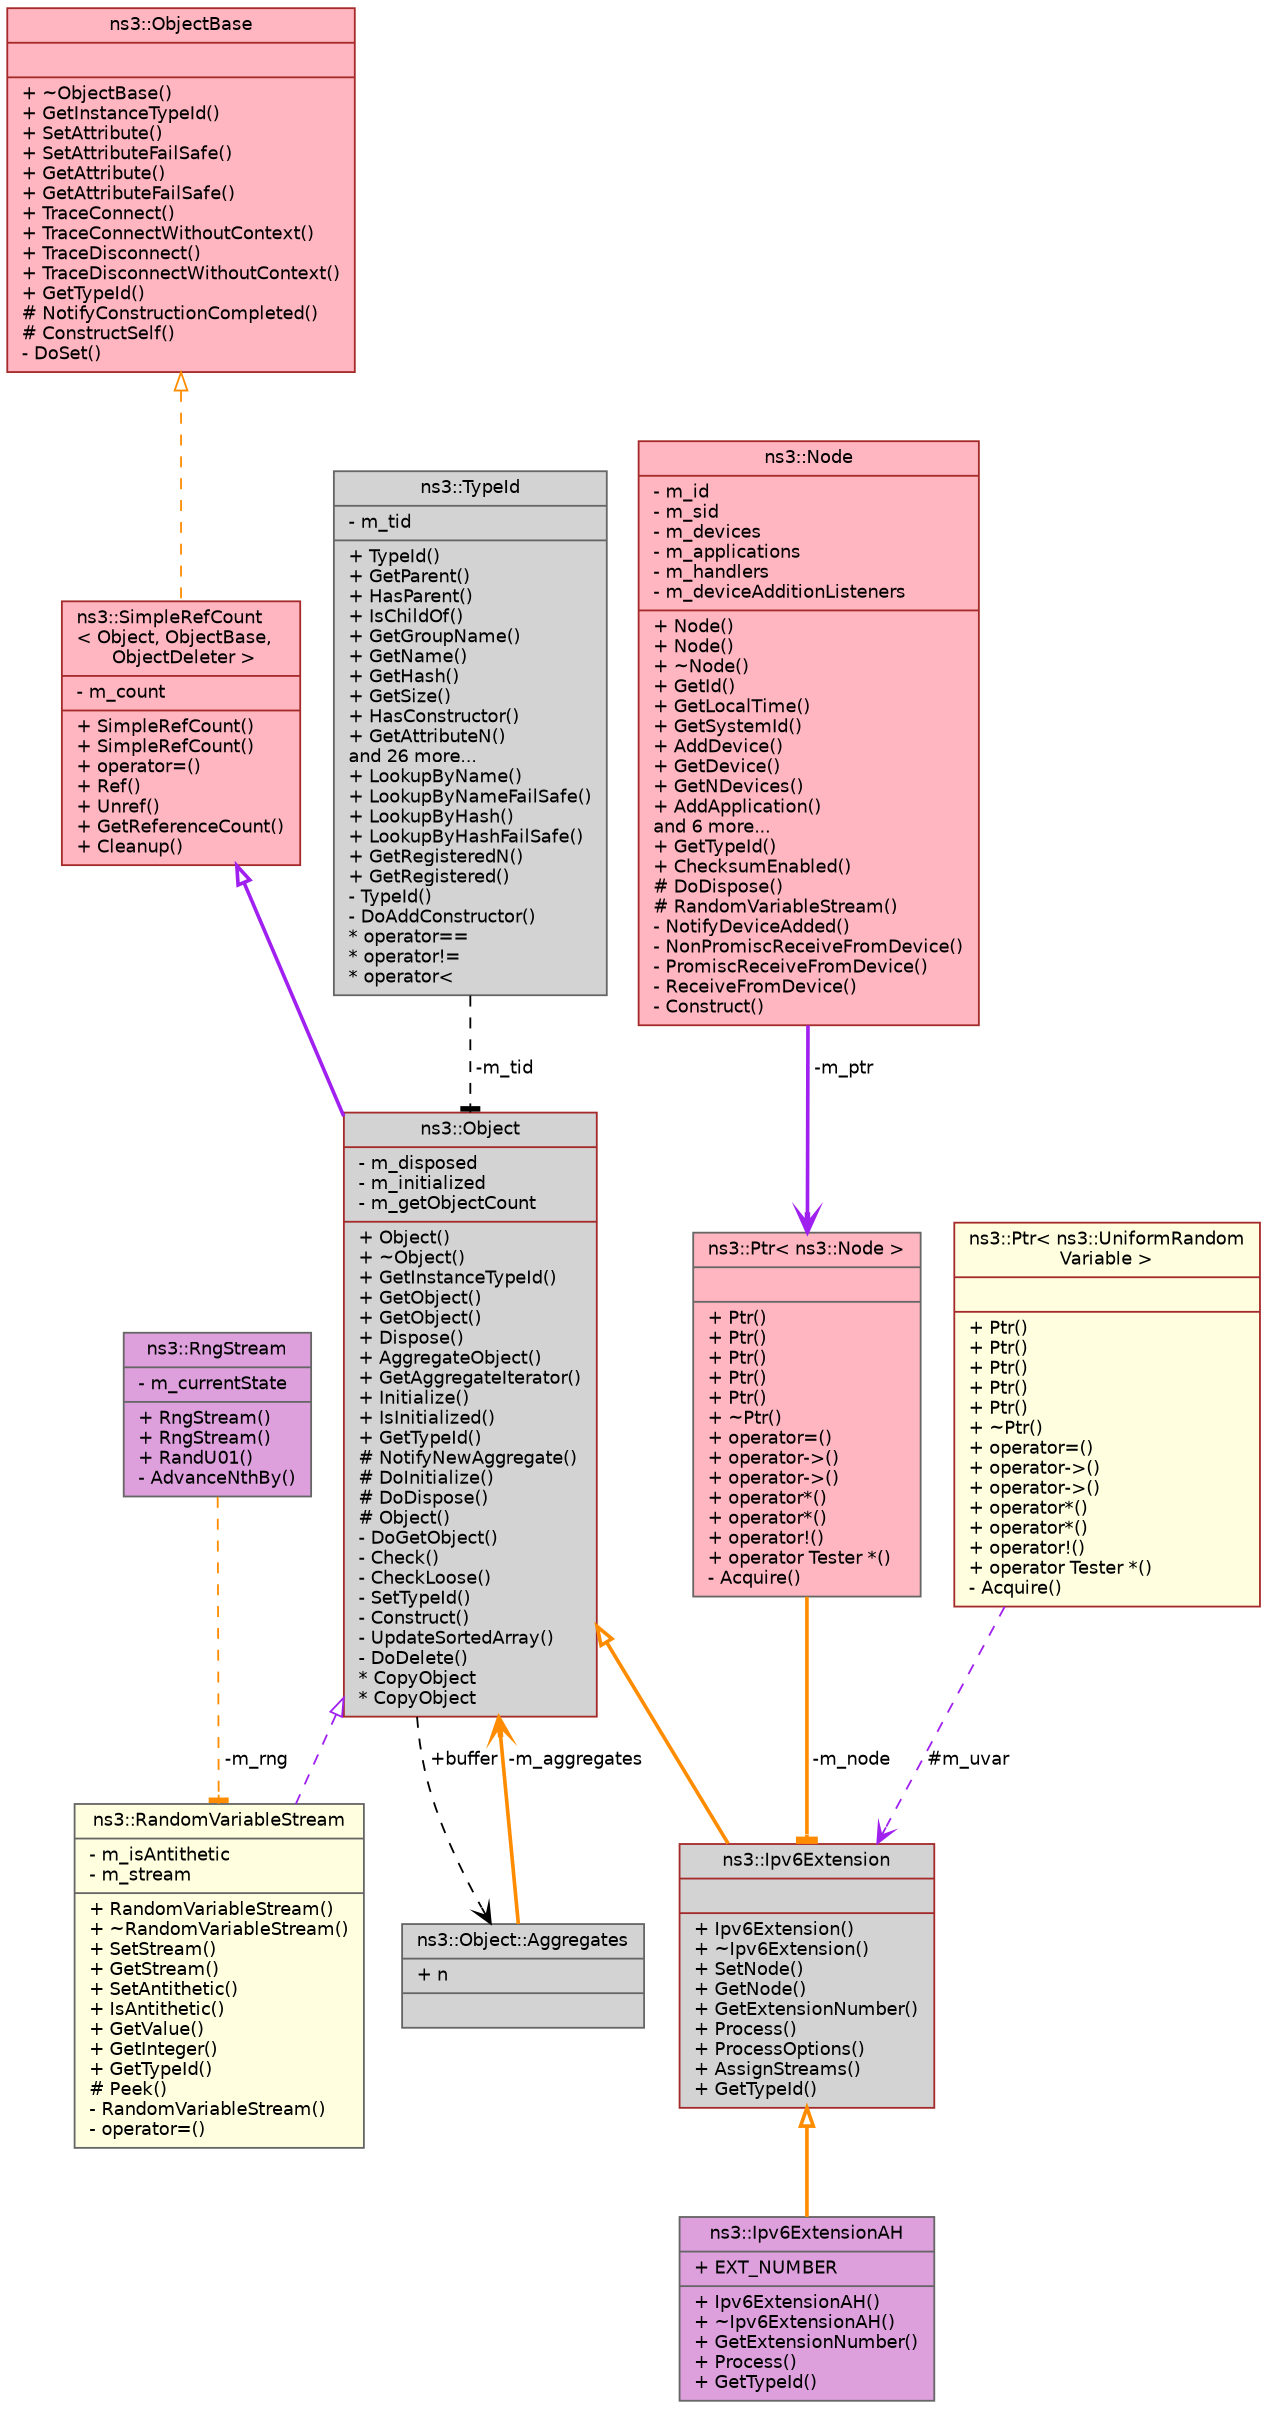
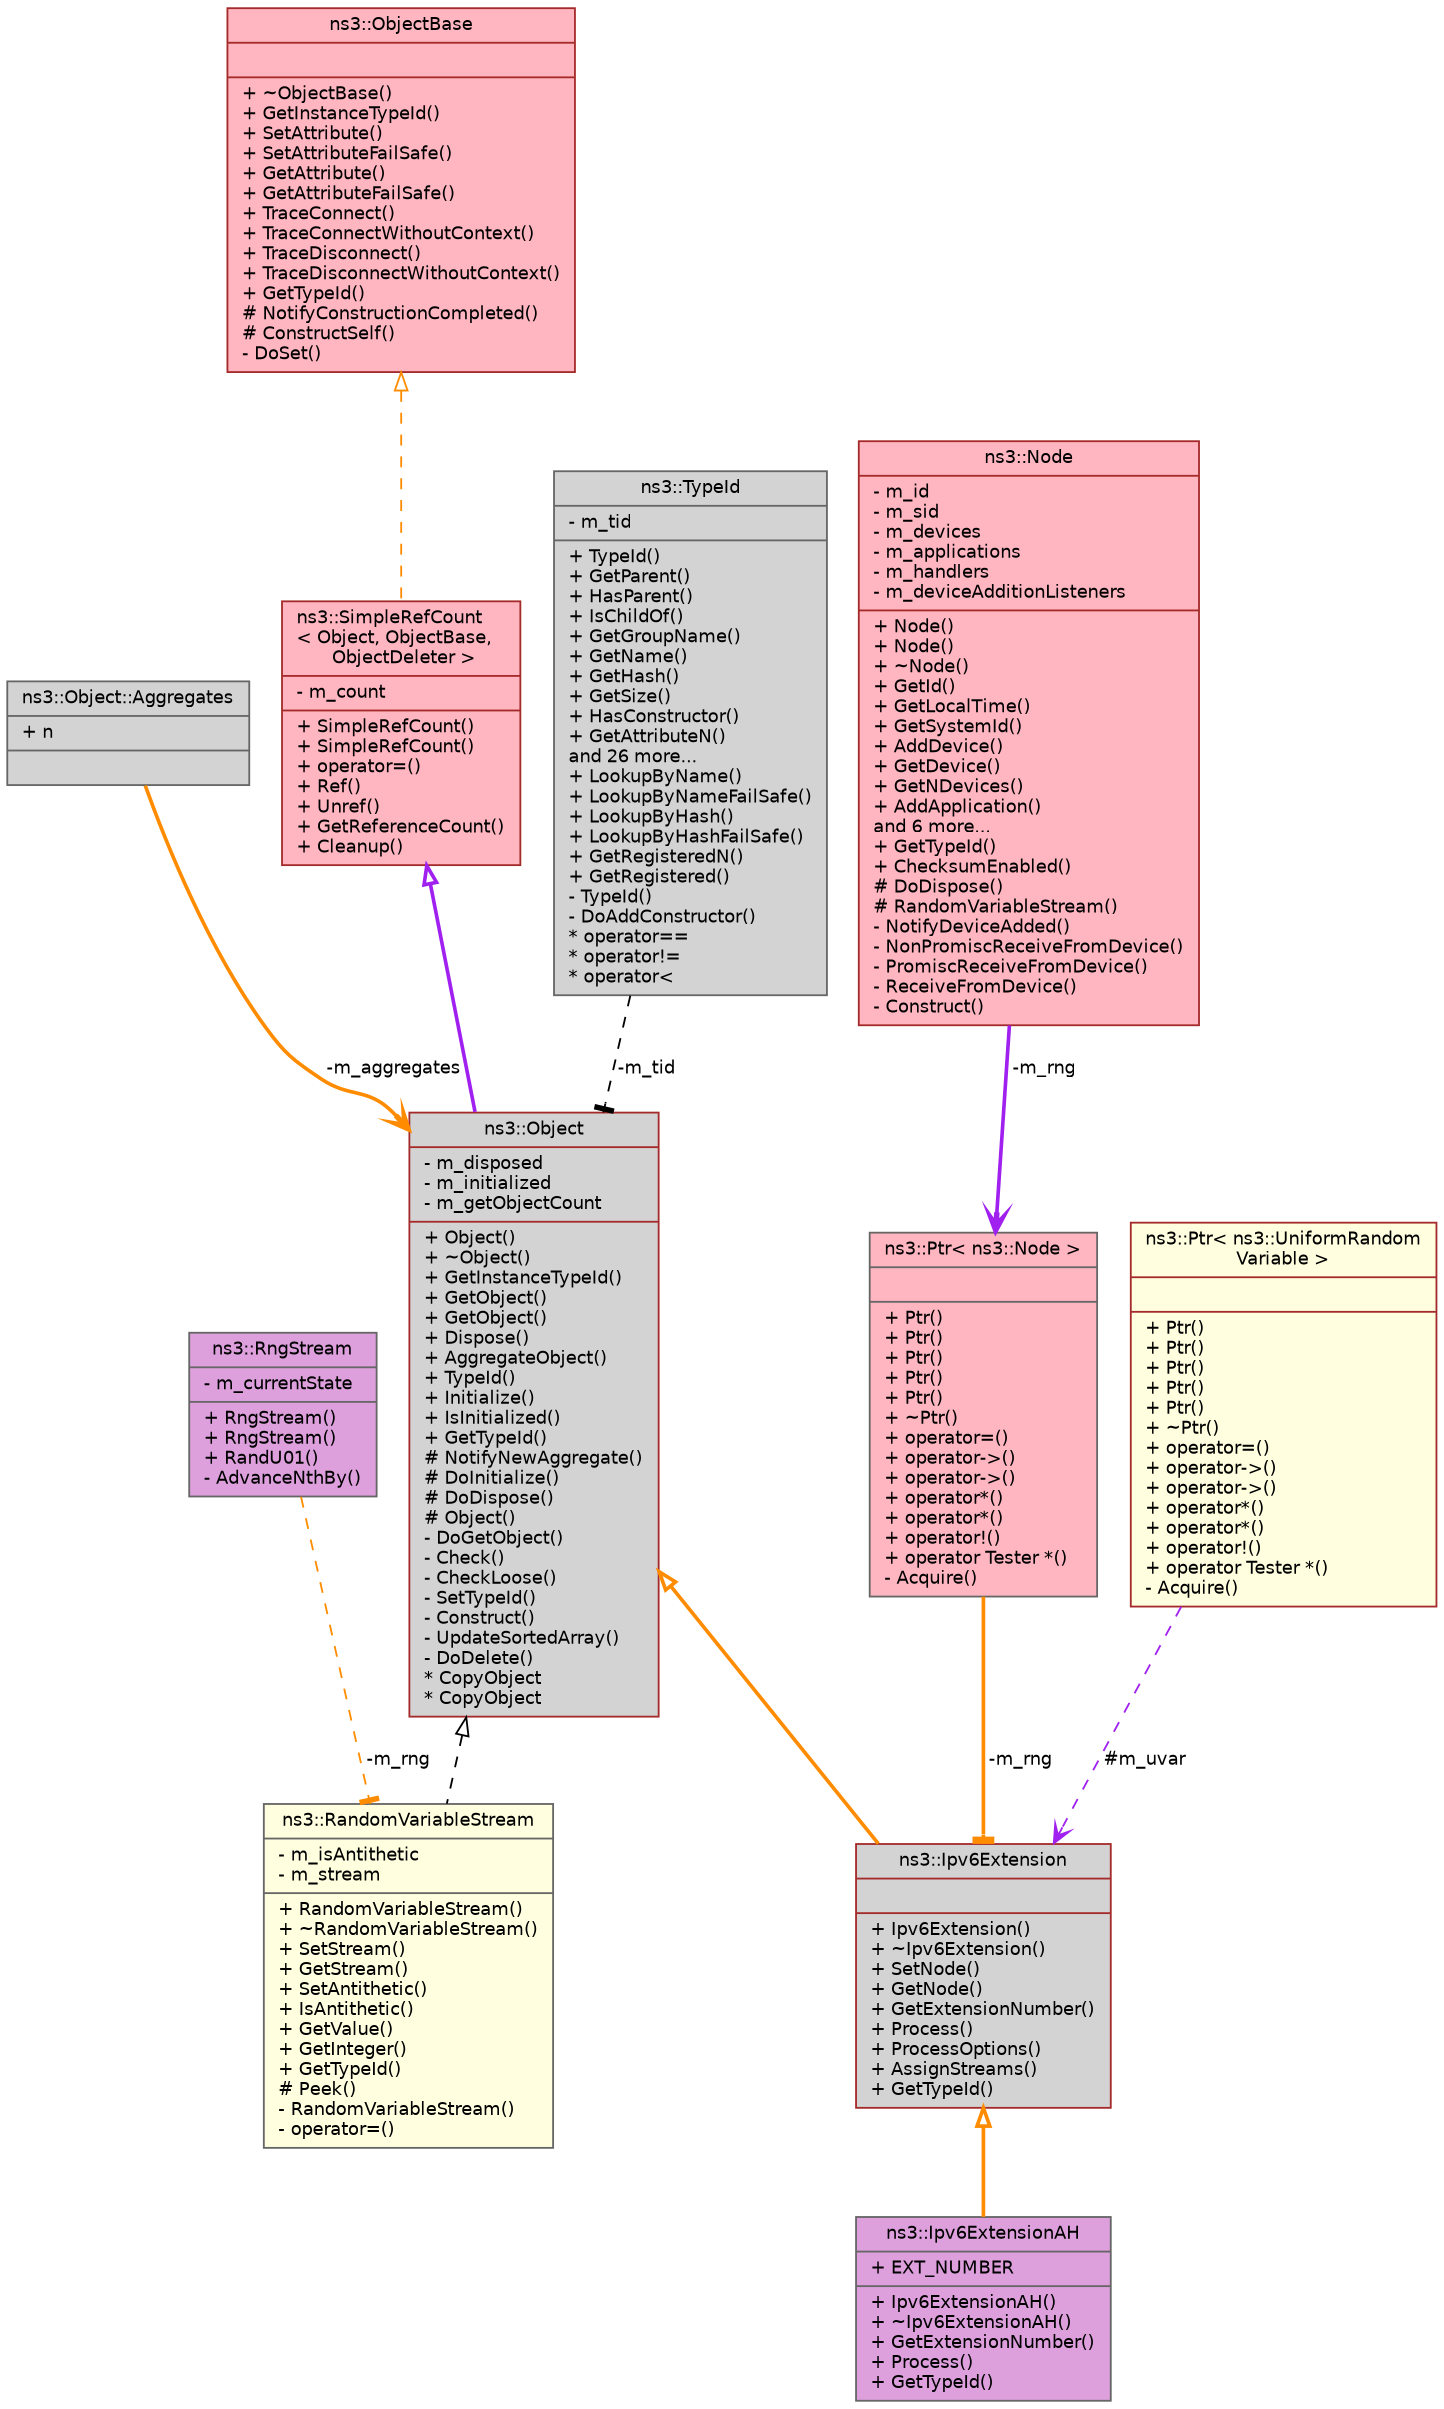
(841, 1069) -> (1042, 1069)
(470, 1378) -> (470, 1378)
(316, 1759) -> (455, 1769)
(849, 1760) -> (1018, 1760)
(439, 1816) -> none
